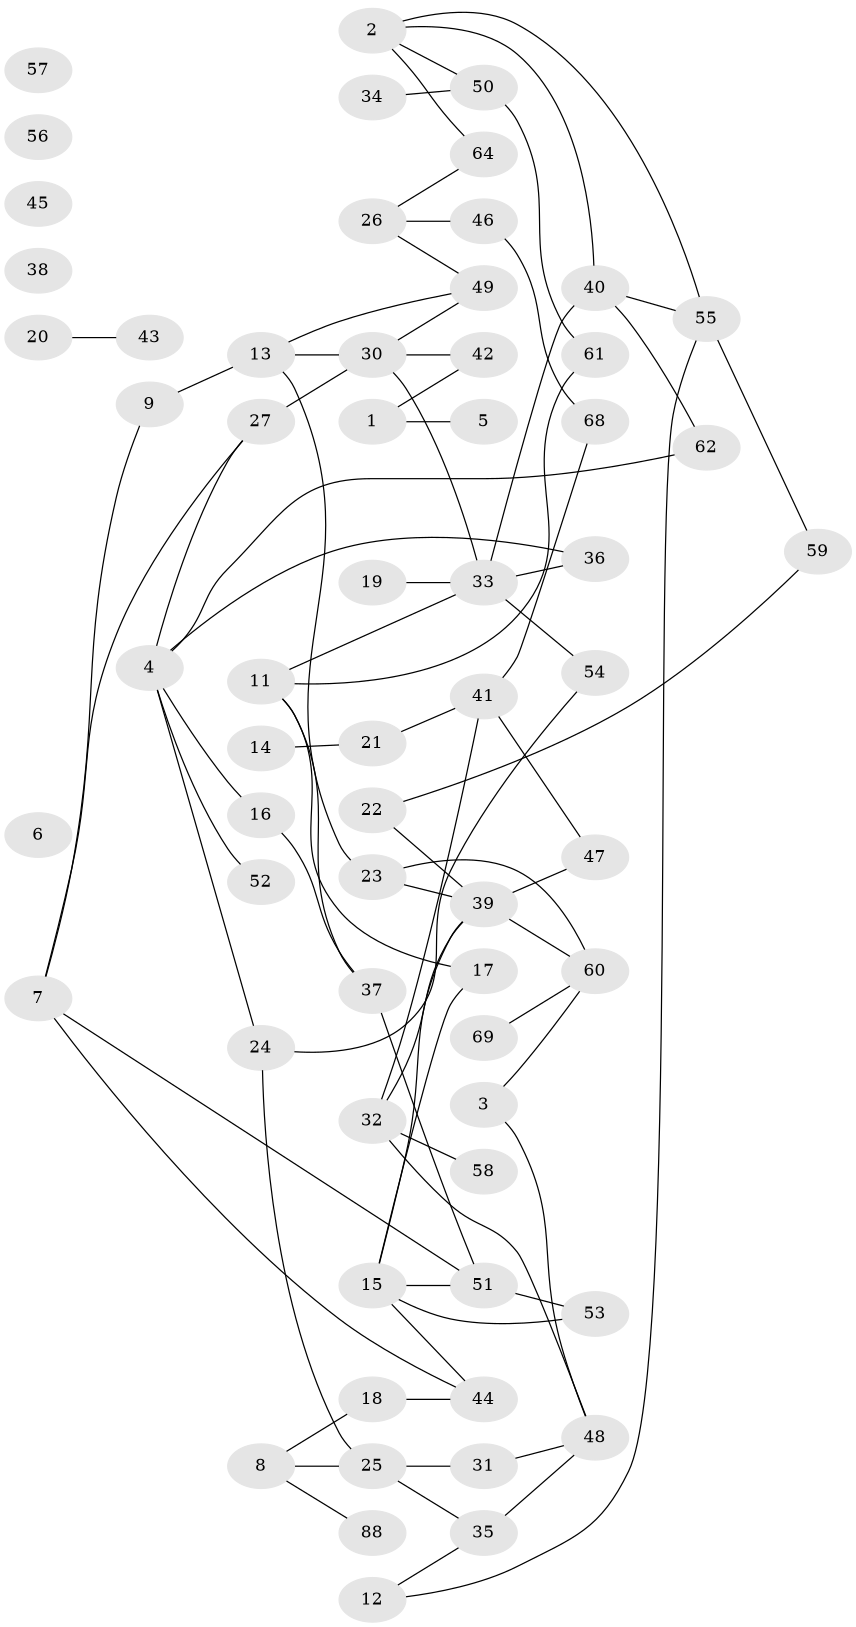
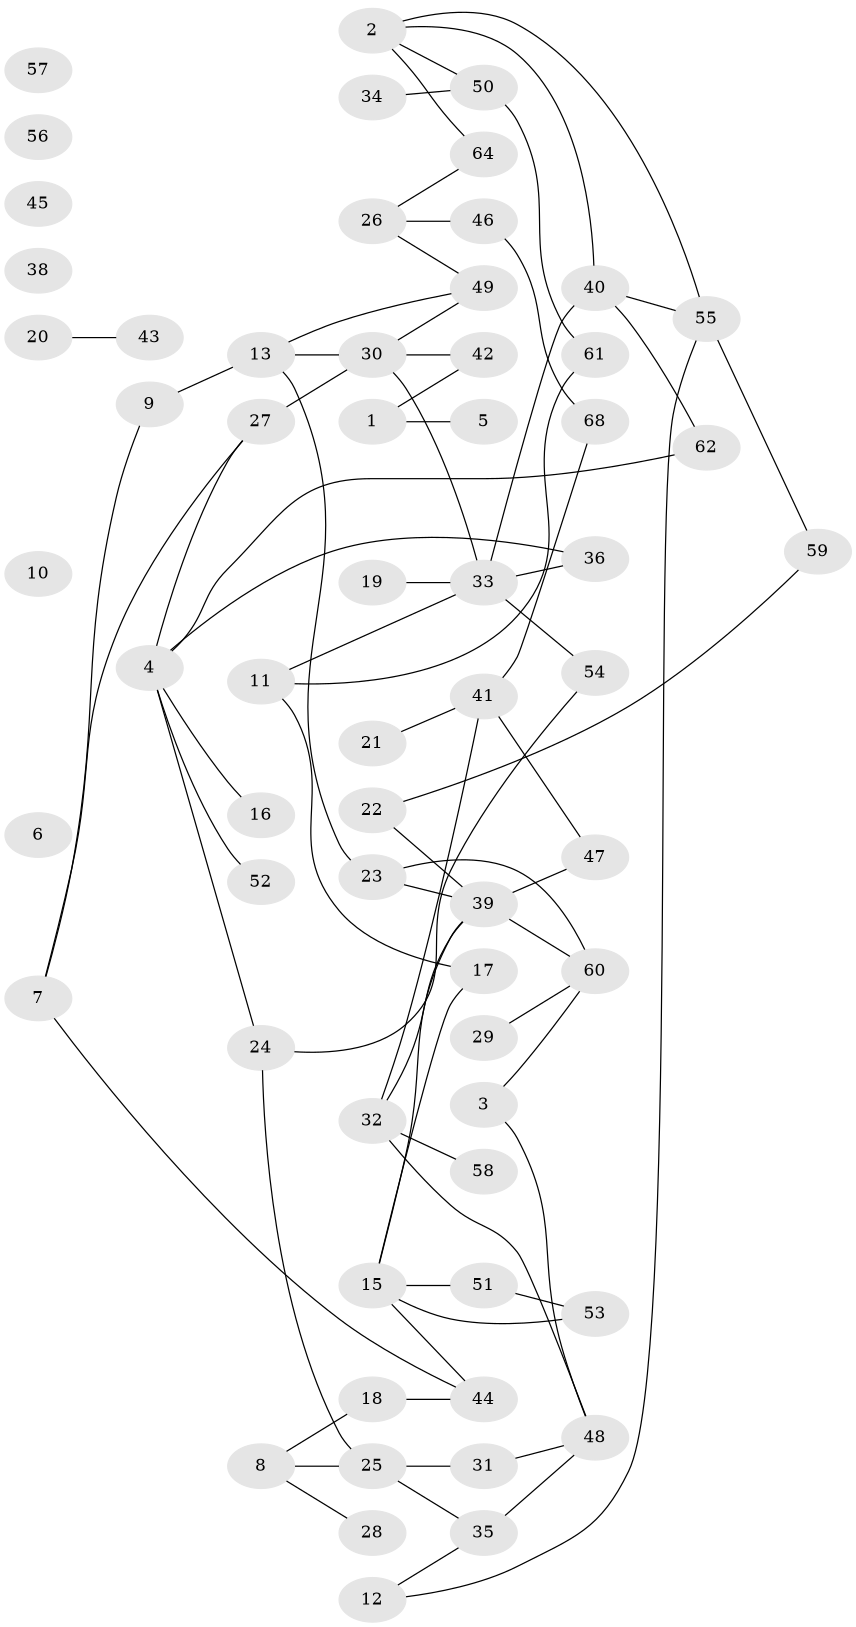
none -> (38, 574)
(261, 748) -> none
(372, 991) -> none
(484, 1038) -> (484, 1038)
(251, 1136) -> none
(372, 1533) -> (372, 1533)
